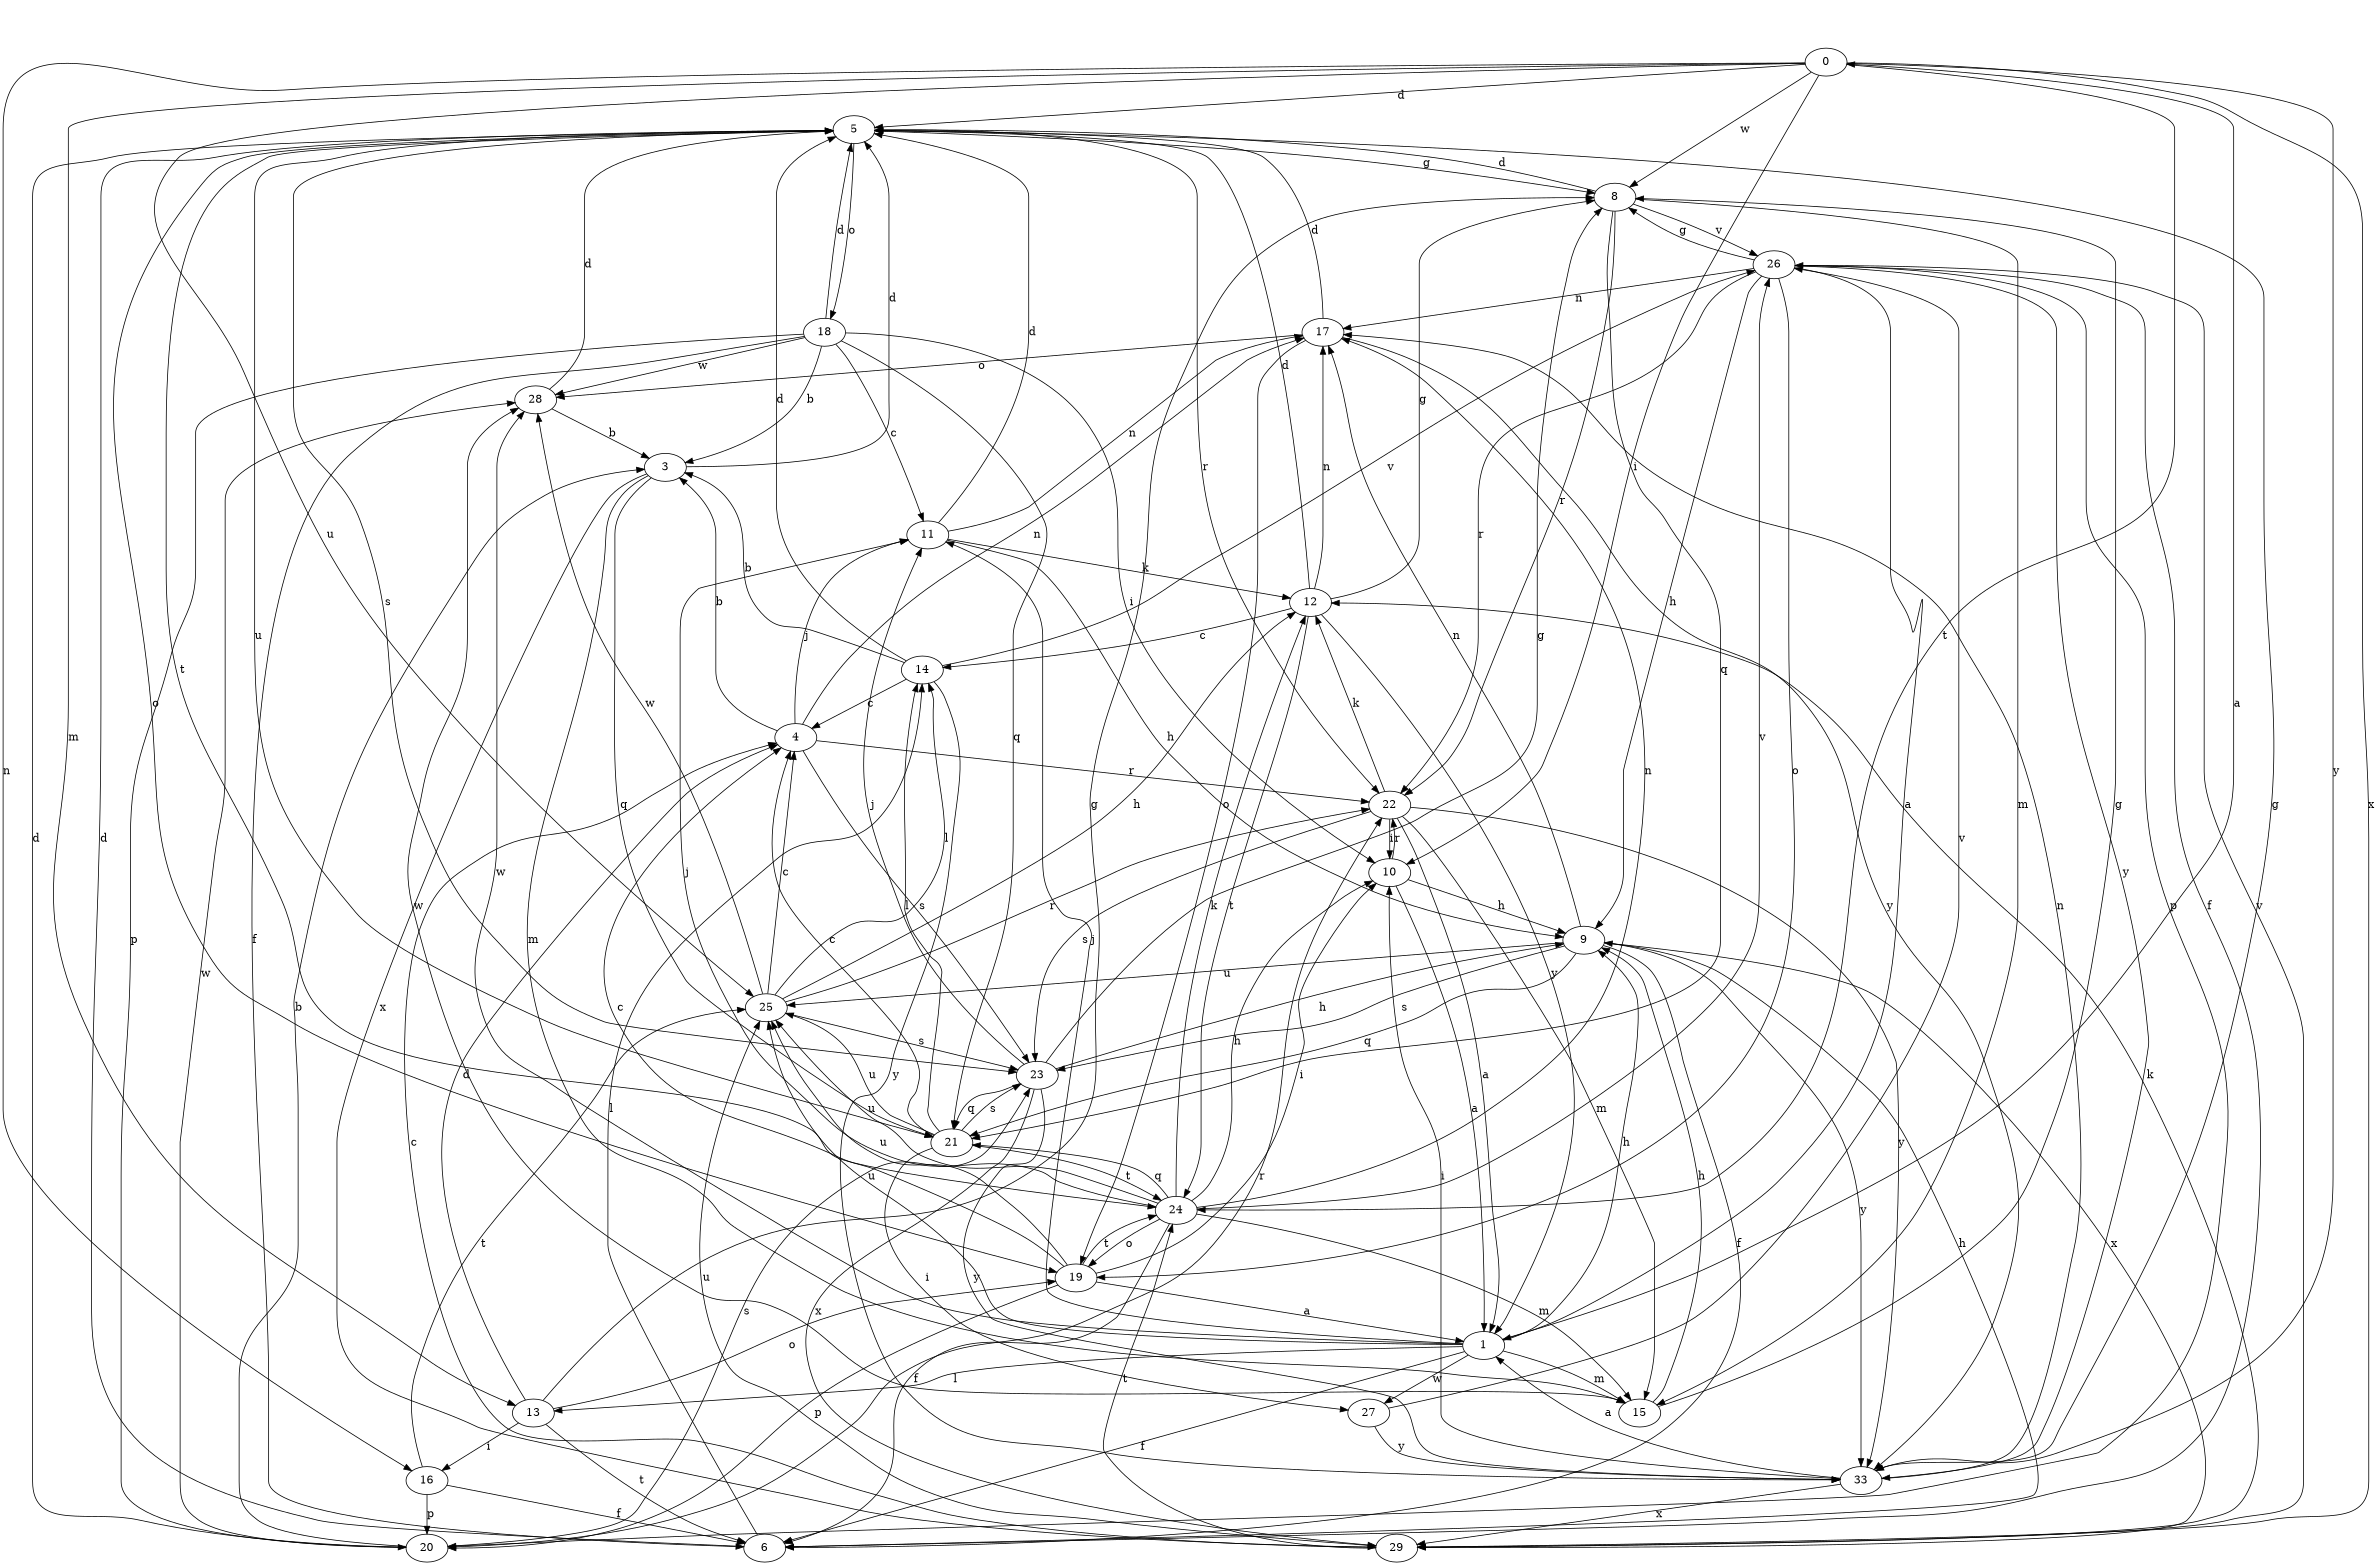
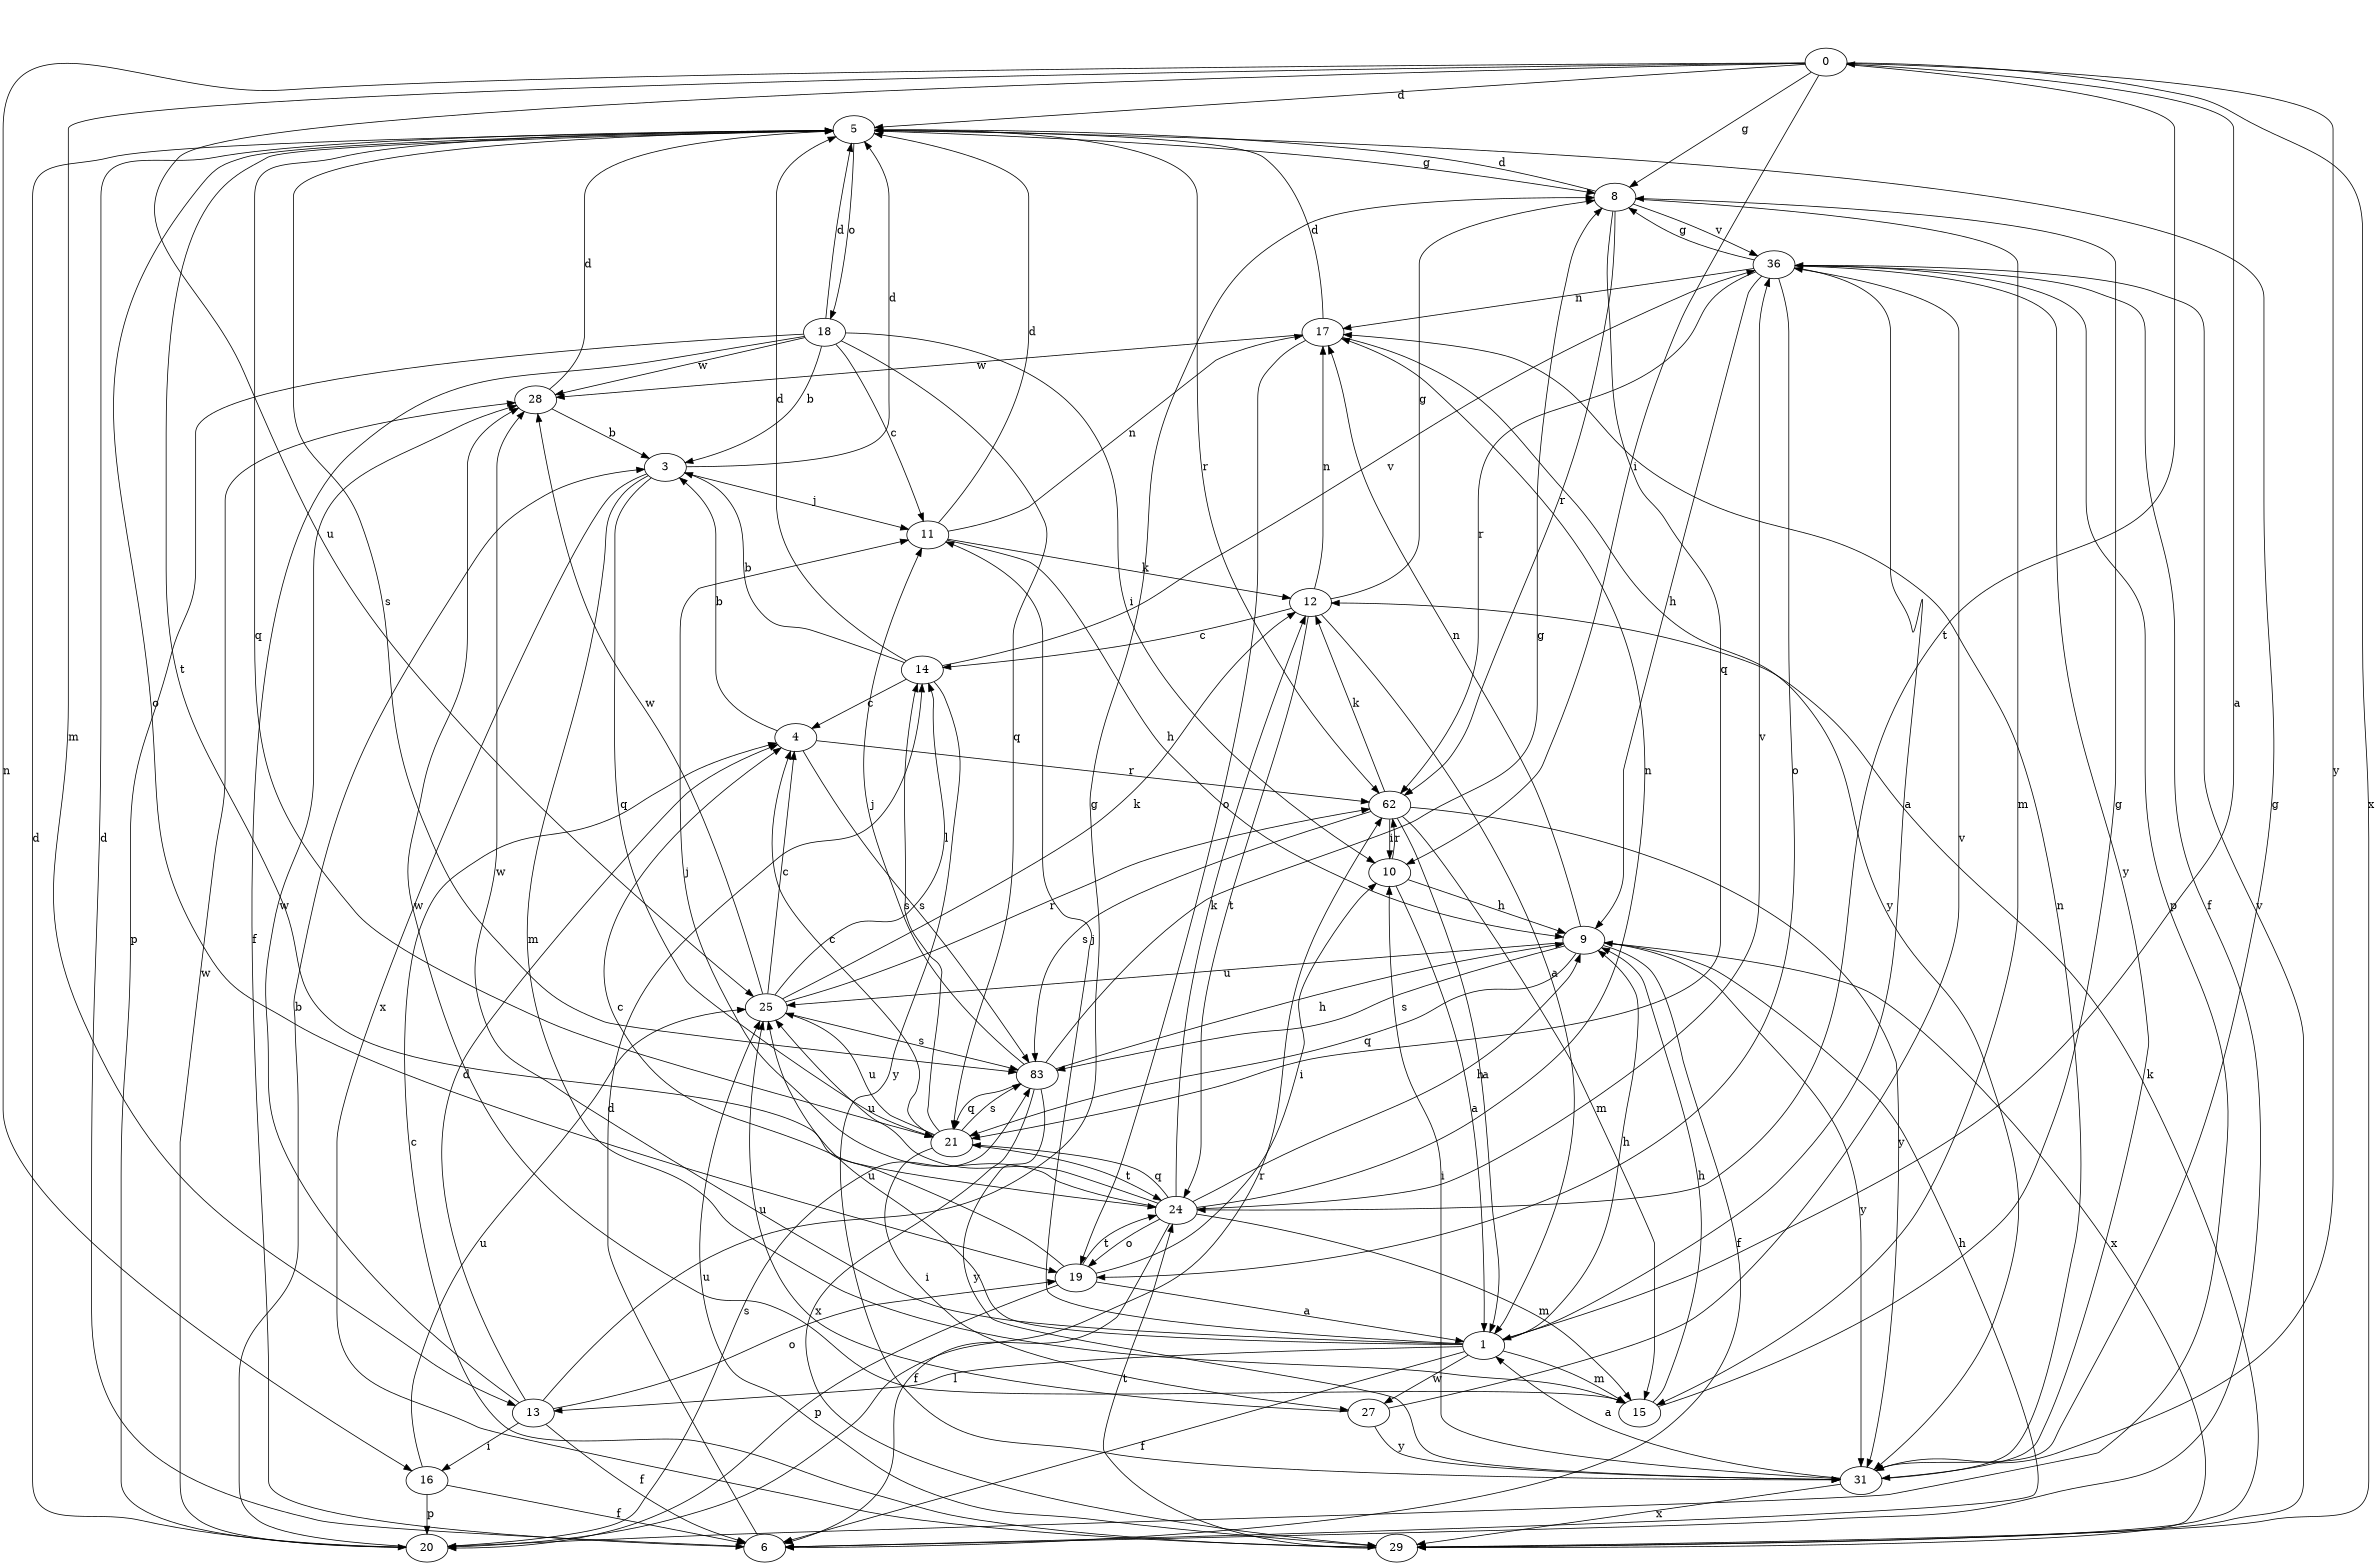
(1745, 130) -> (1745, 130)
(1239, 209) -> none
(1774, 265) -> (1774, 265)
(982, 366) -> (982, 366)
(1037, 519) -> none
(813, 610) -> (793, 500)
(259, 636) -> (259, 636)
(1137, 805) -> (1137, 805)
(1390, 805) -> (1390, 805)
(907, 906) -> (907, 906)
none -> (273, 926)
(1555, 974) -> (1555, 974)
(1238, 1021) -> (1401, 1104)
(1037, 1075) -> (1037, 1075)
(611, 1109) -> (611, 1109)
(908, 1165) -> (945, 1368)
(484, 1244) -> (484, 1244)
(642, 1481) -> (642, 1481)
(1861, 1481) -> (1861, 1481)
